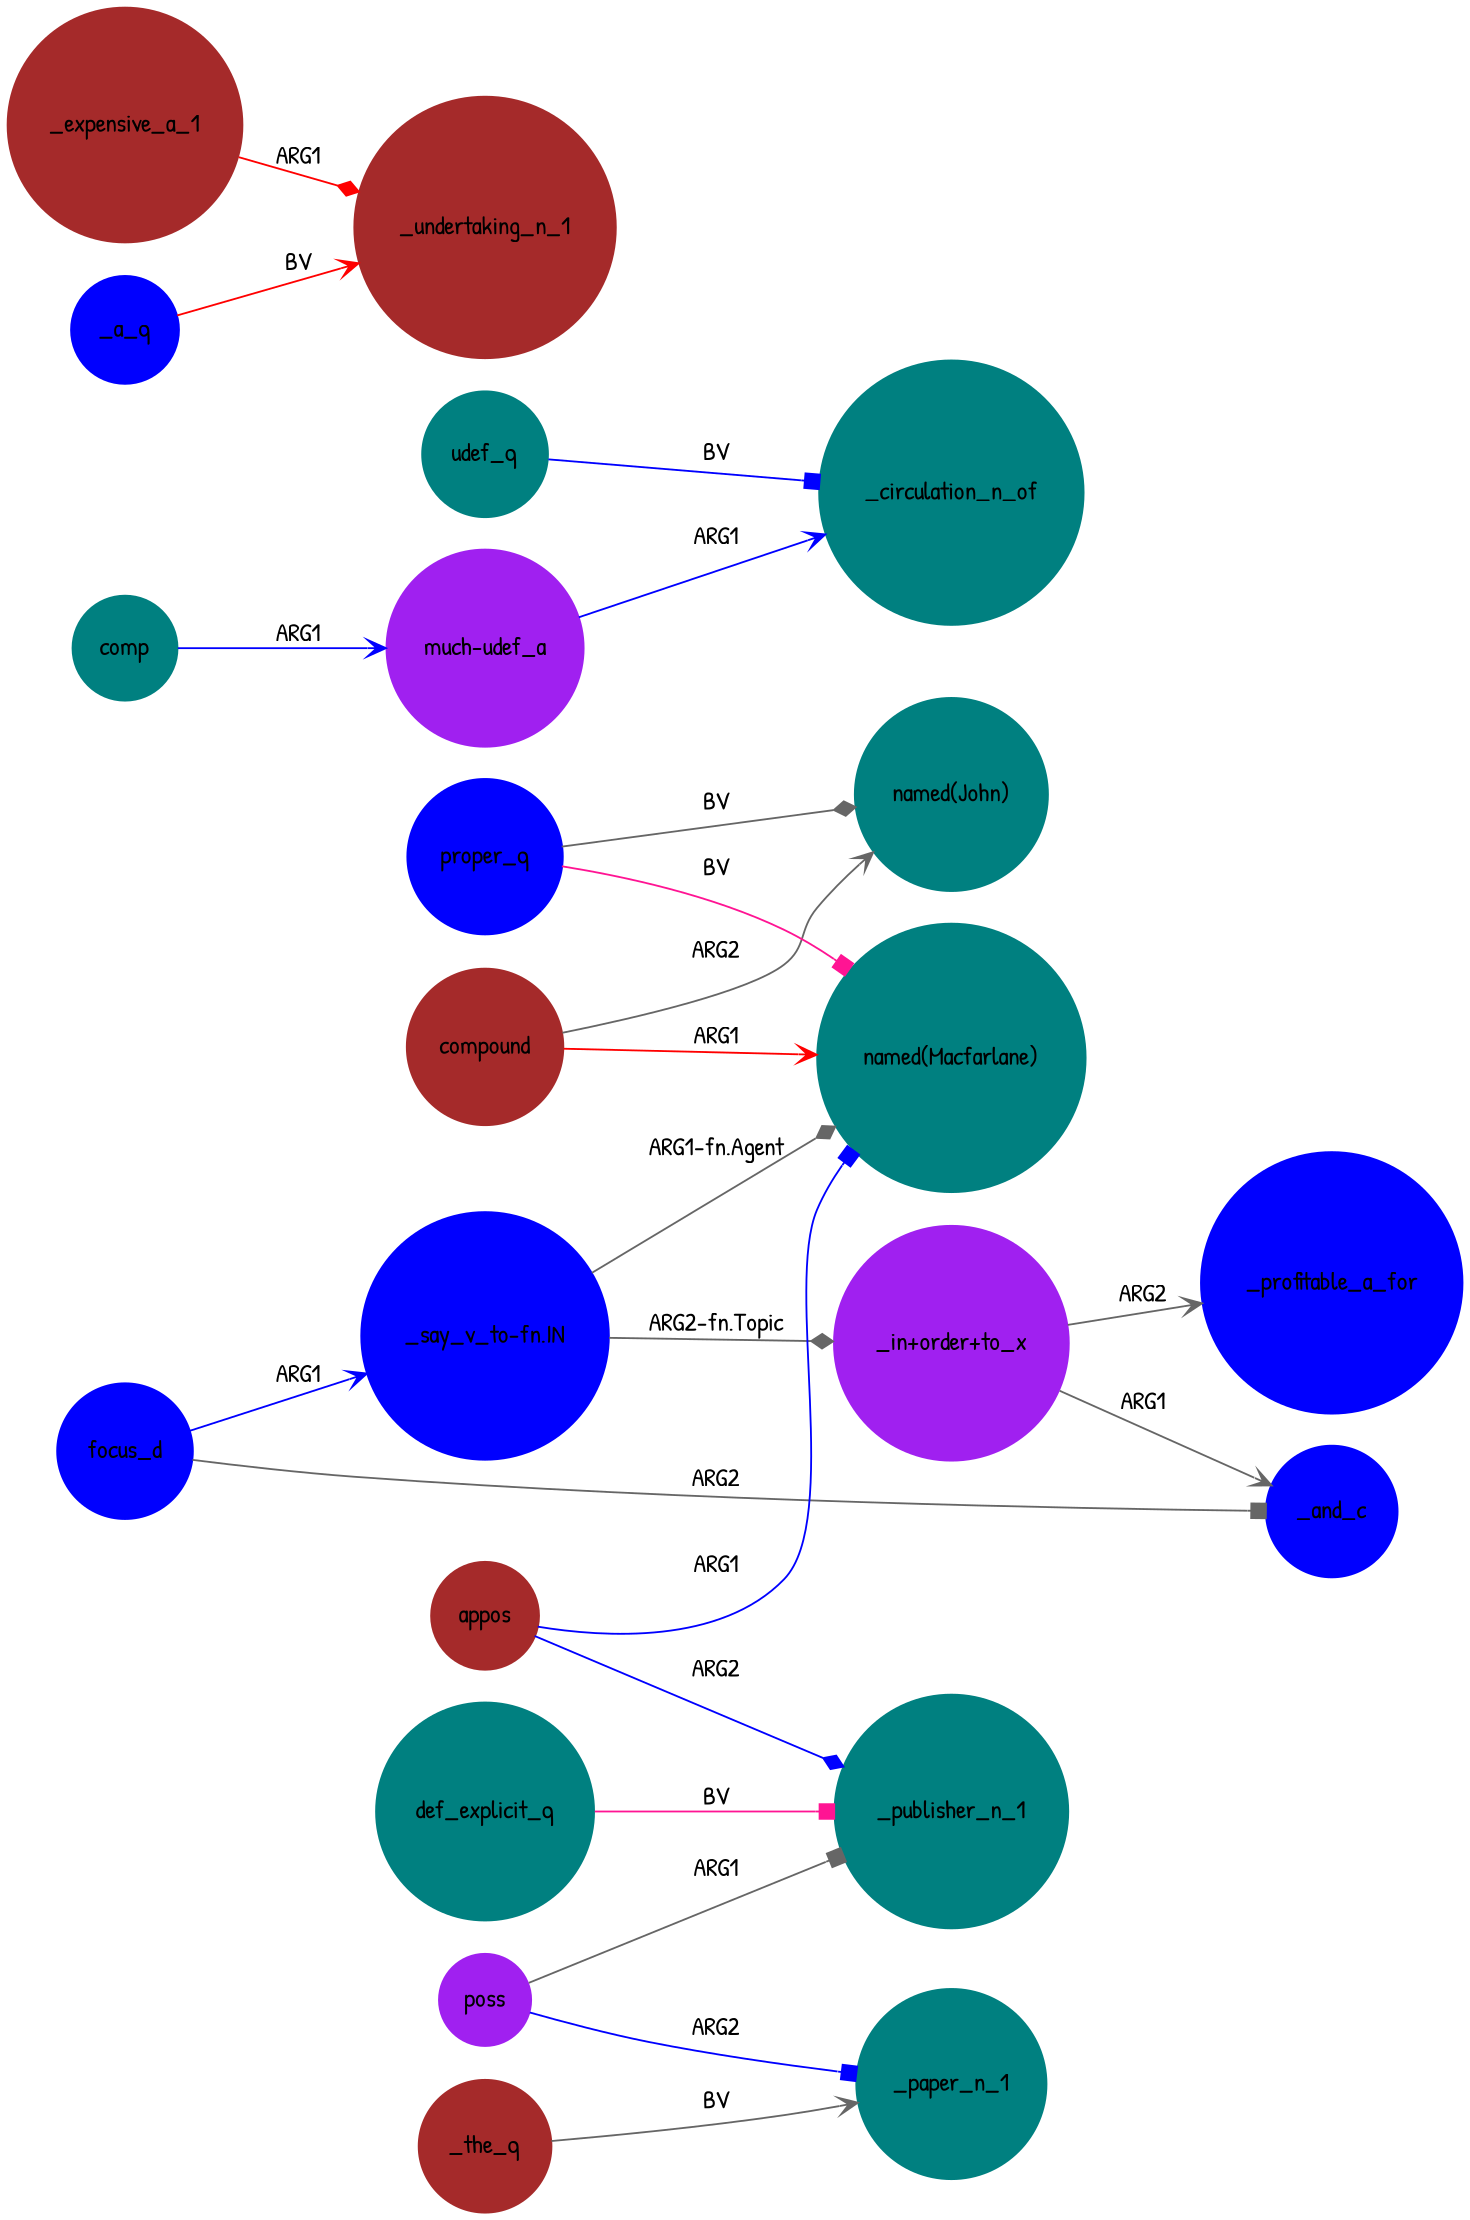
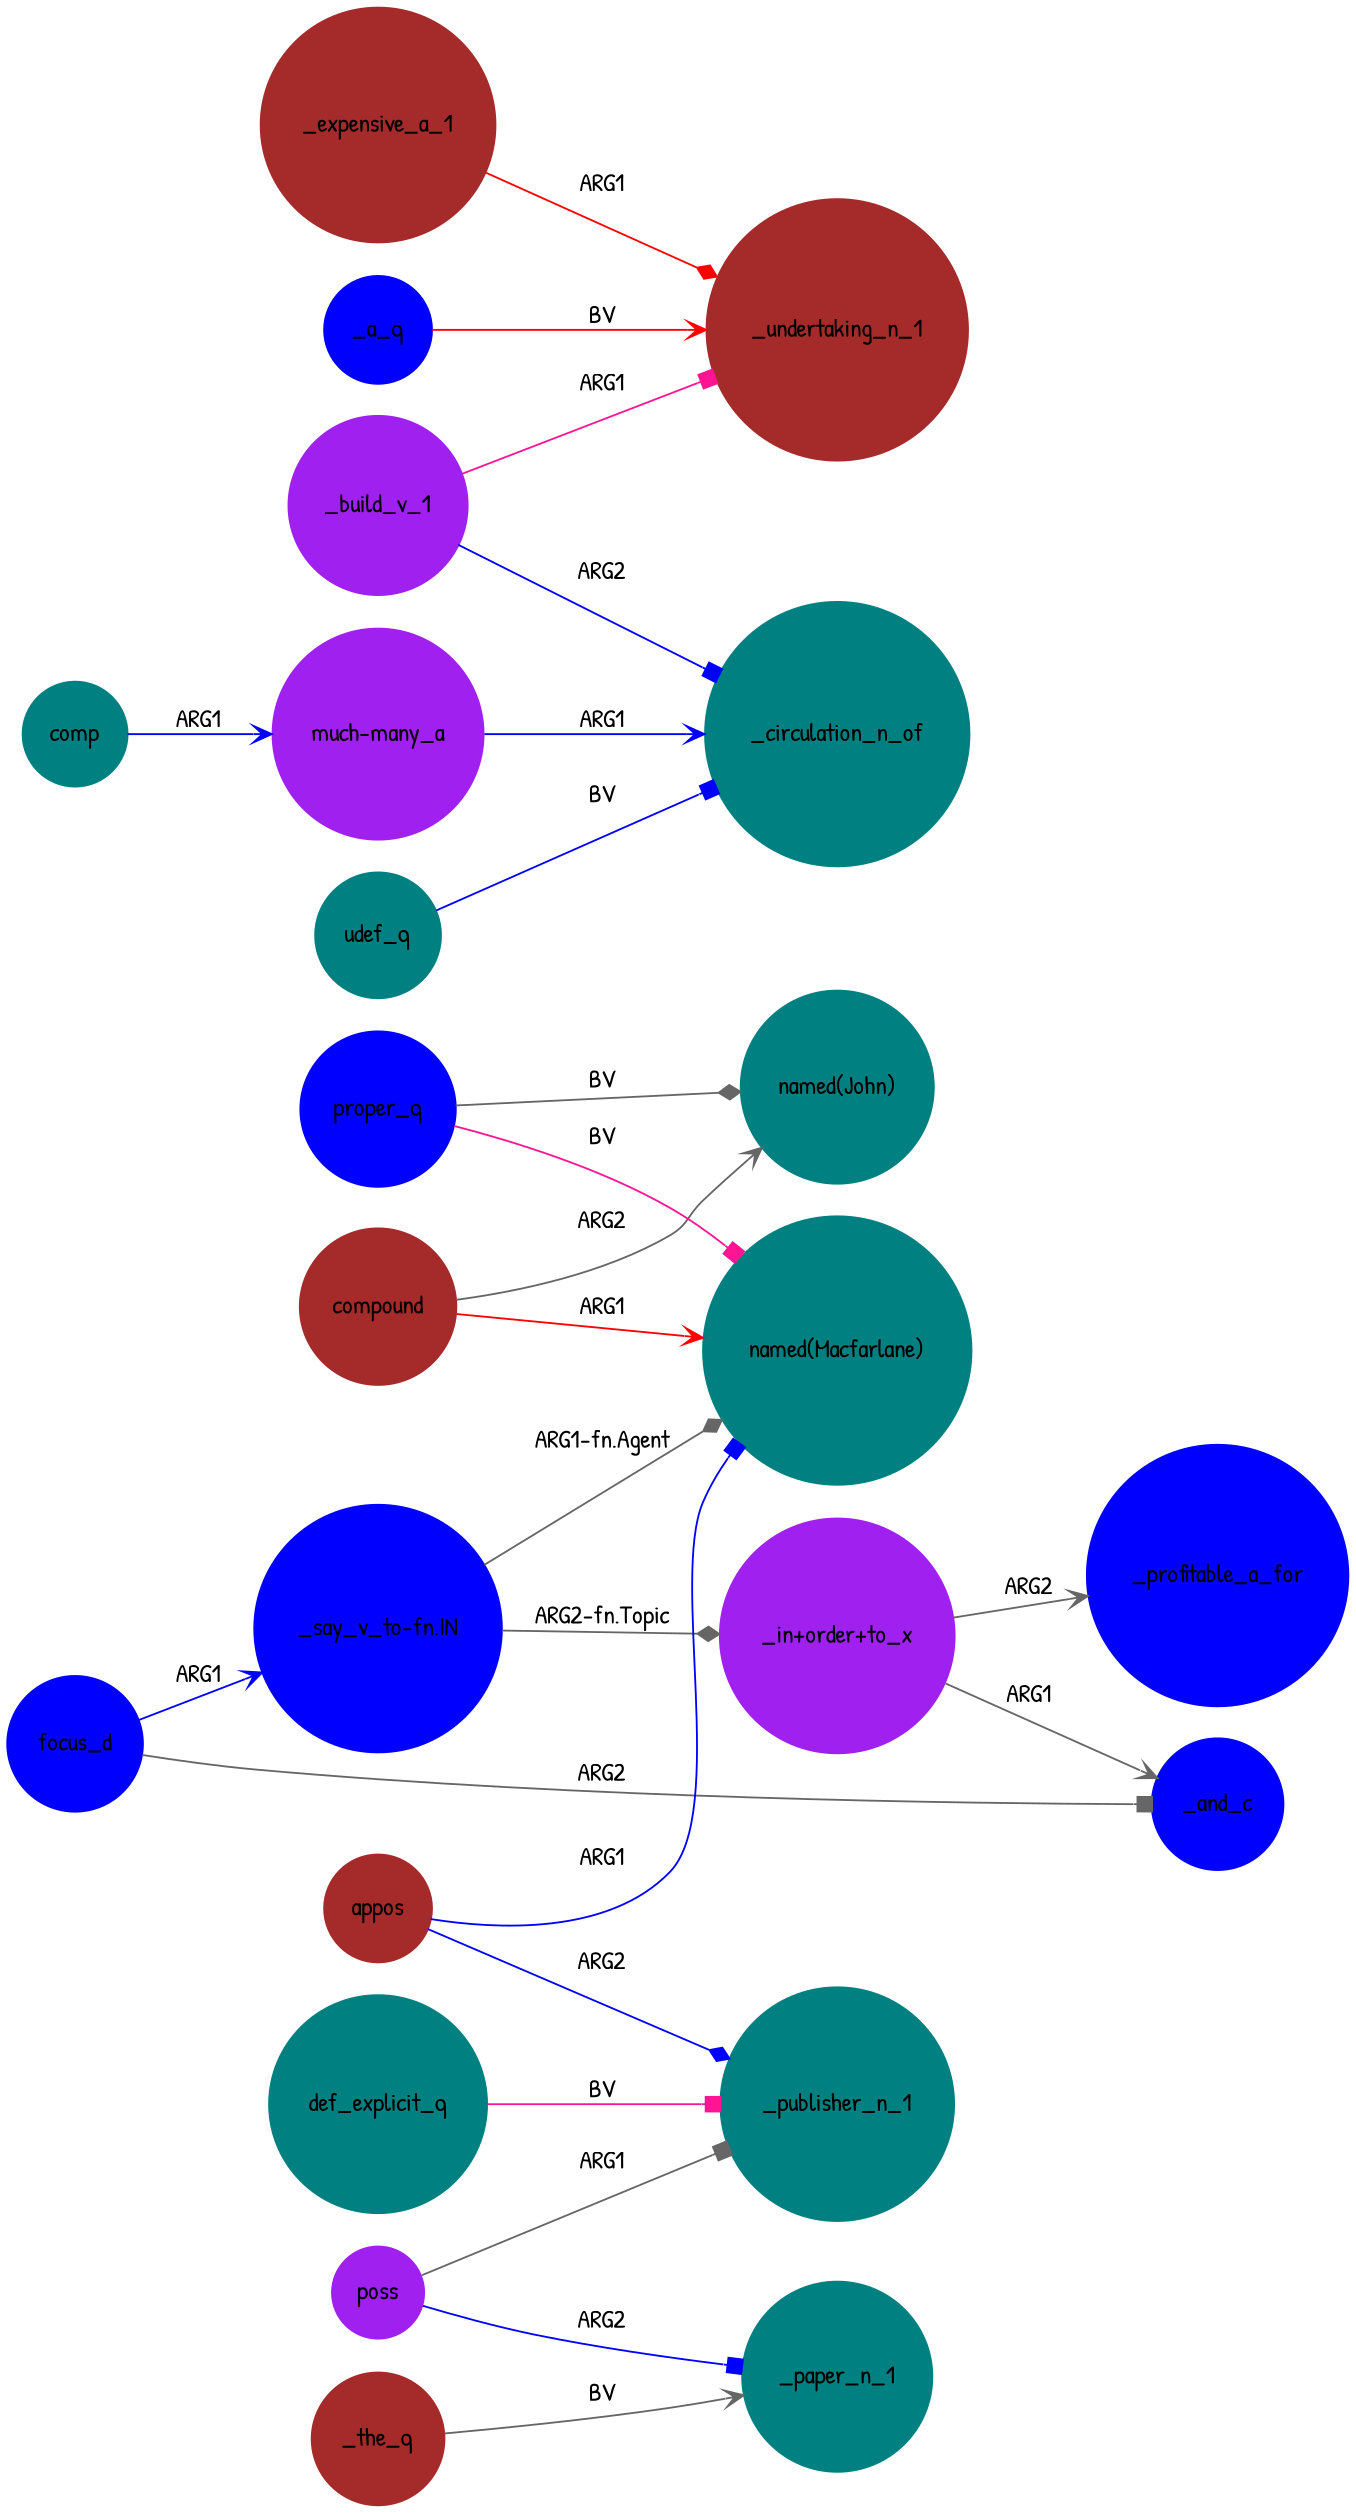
none -> (378, 505)
(485, 648) -> (378, 734)
